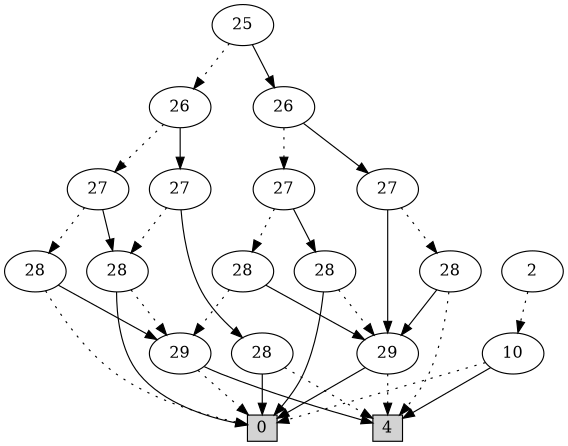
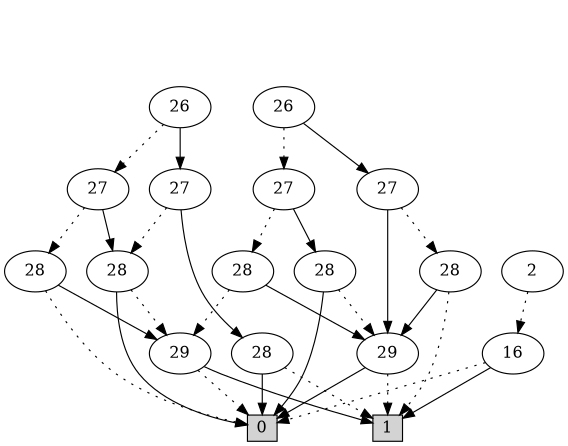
(243, 25) -> none
(513, 353) -> (513, 353)
(388, 428) -> (388, 428)
